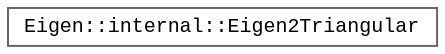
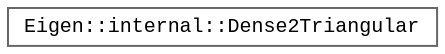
(223, 27) -> (223, 27)
